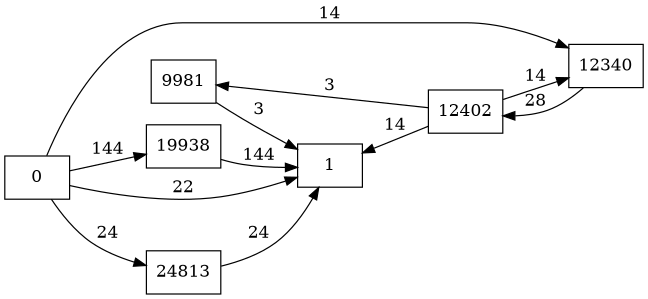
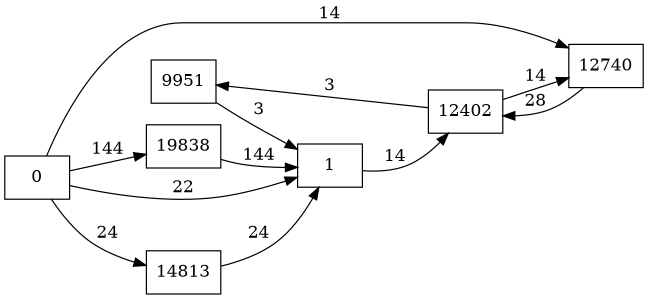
(606, 66) -> (606, 66)
(184, 82) -> (184, 82)
(401, 137) -> (405, 166)
(184, 146) -> (184, 146)
(184, 272) -> (184, 272)
